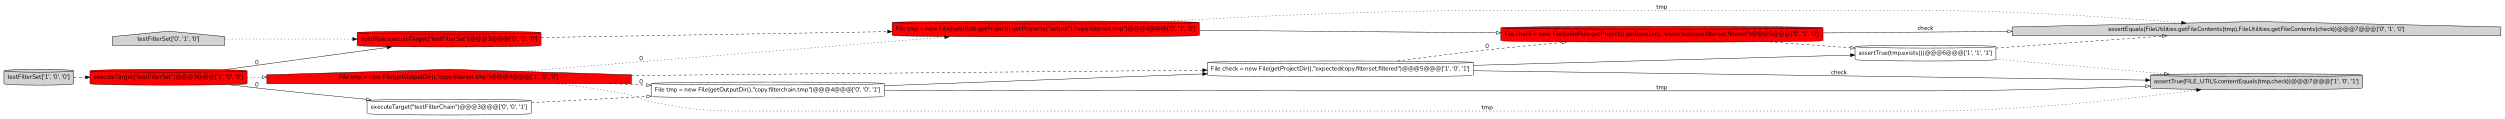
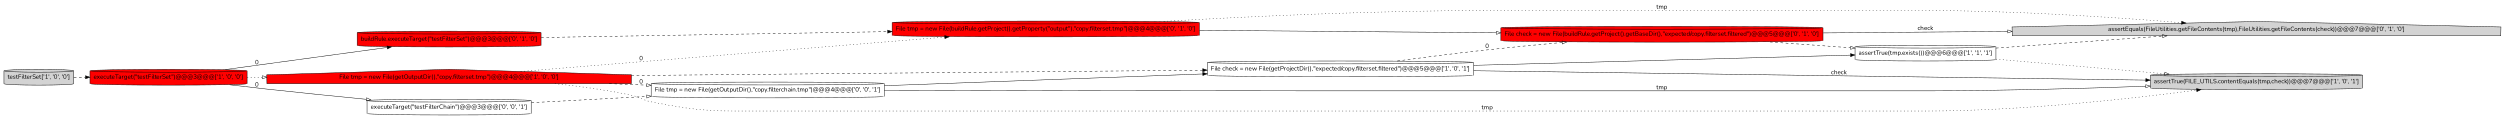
(169, 39) -> none
